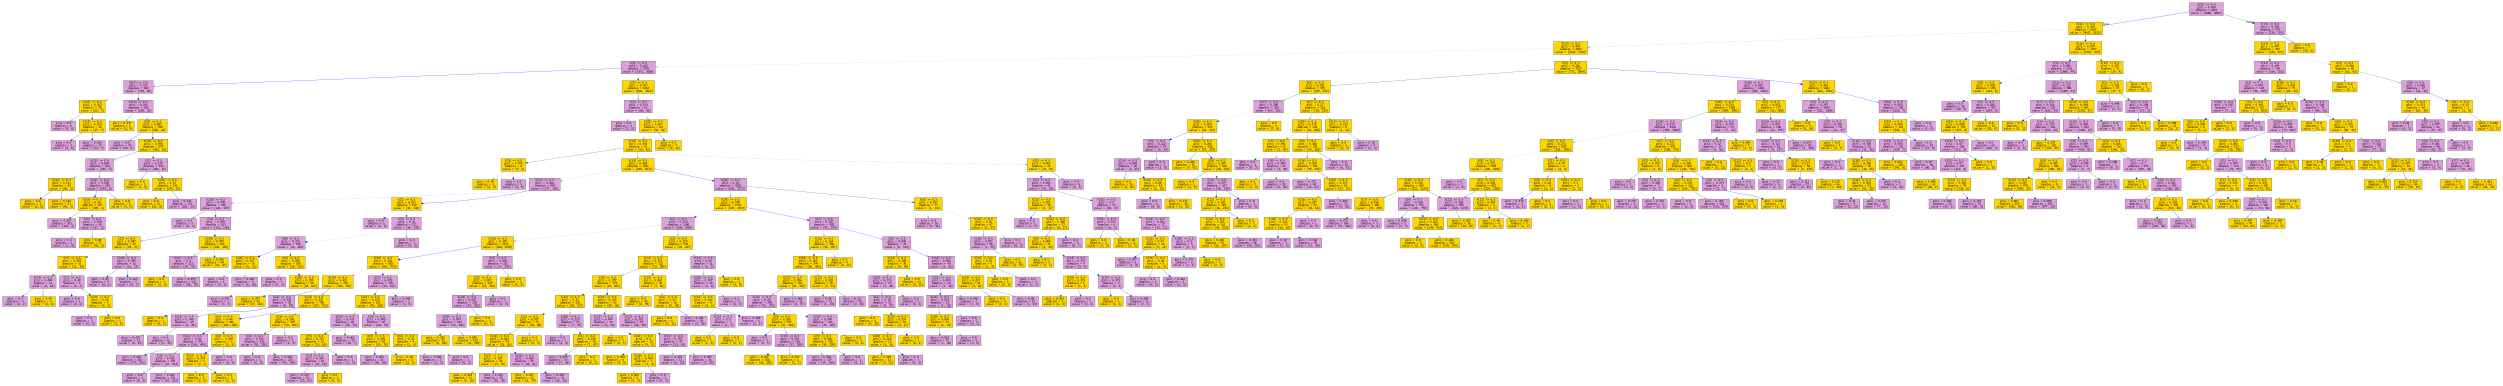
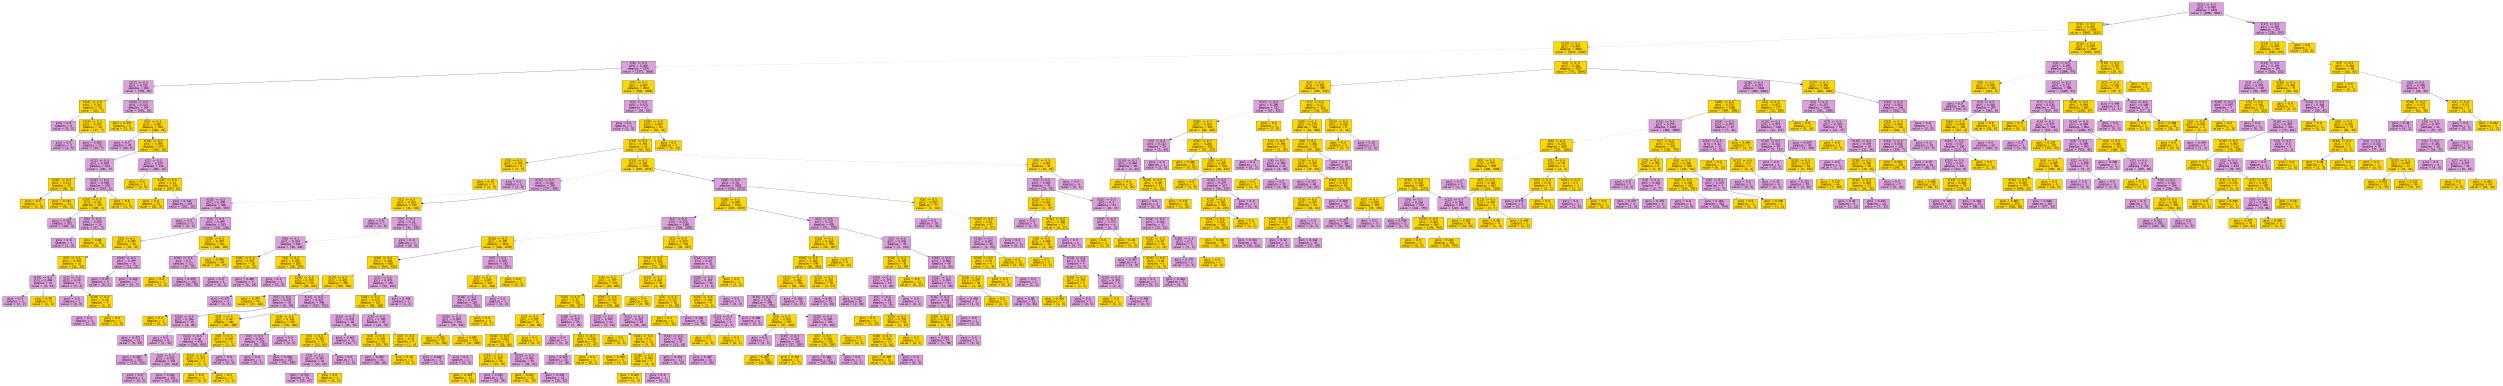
(314, 302) -> (314, 302)
(666, 311) -> (666, 311)
